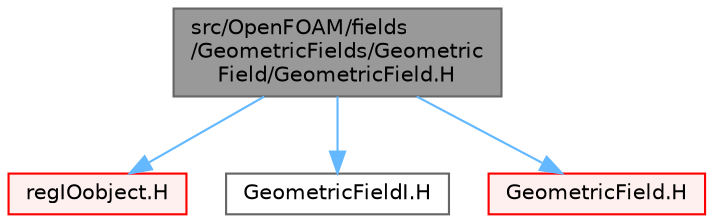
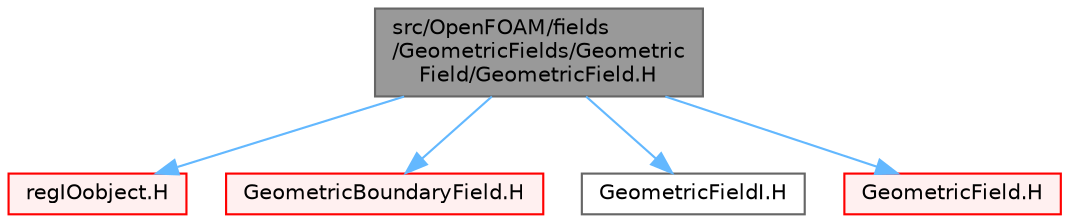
none -> (385, 194)
